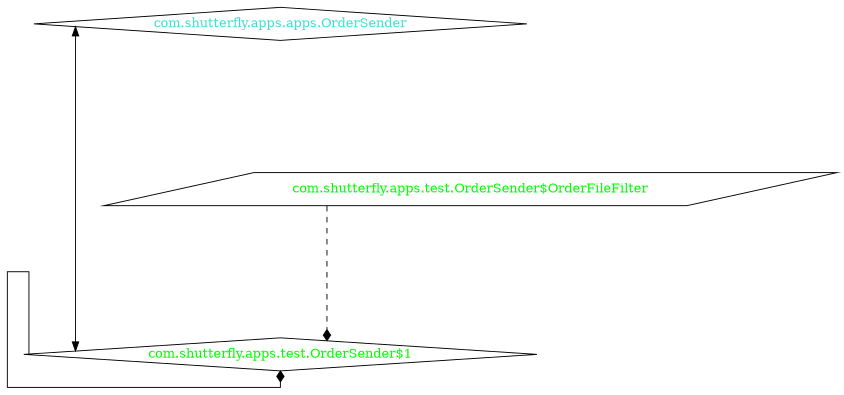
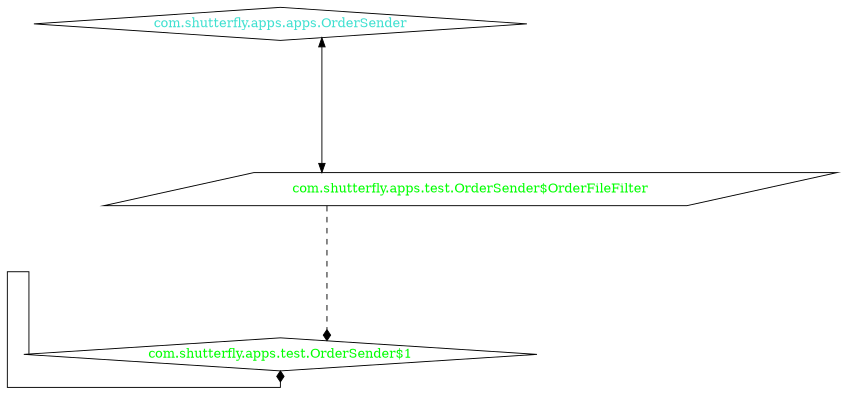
(75, 189) -> (322, 105)
